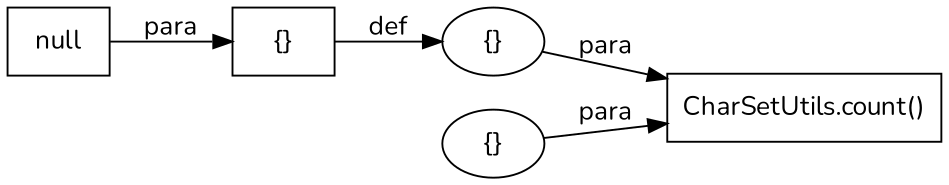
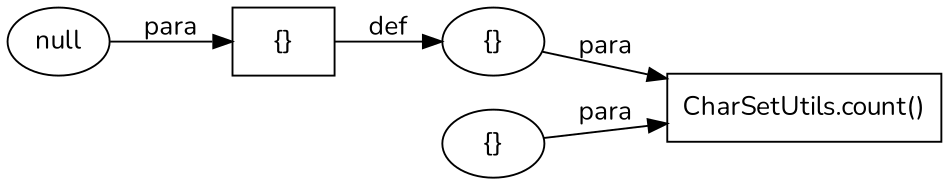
(59, 42) -> (59, 42)
